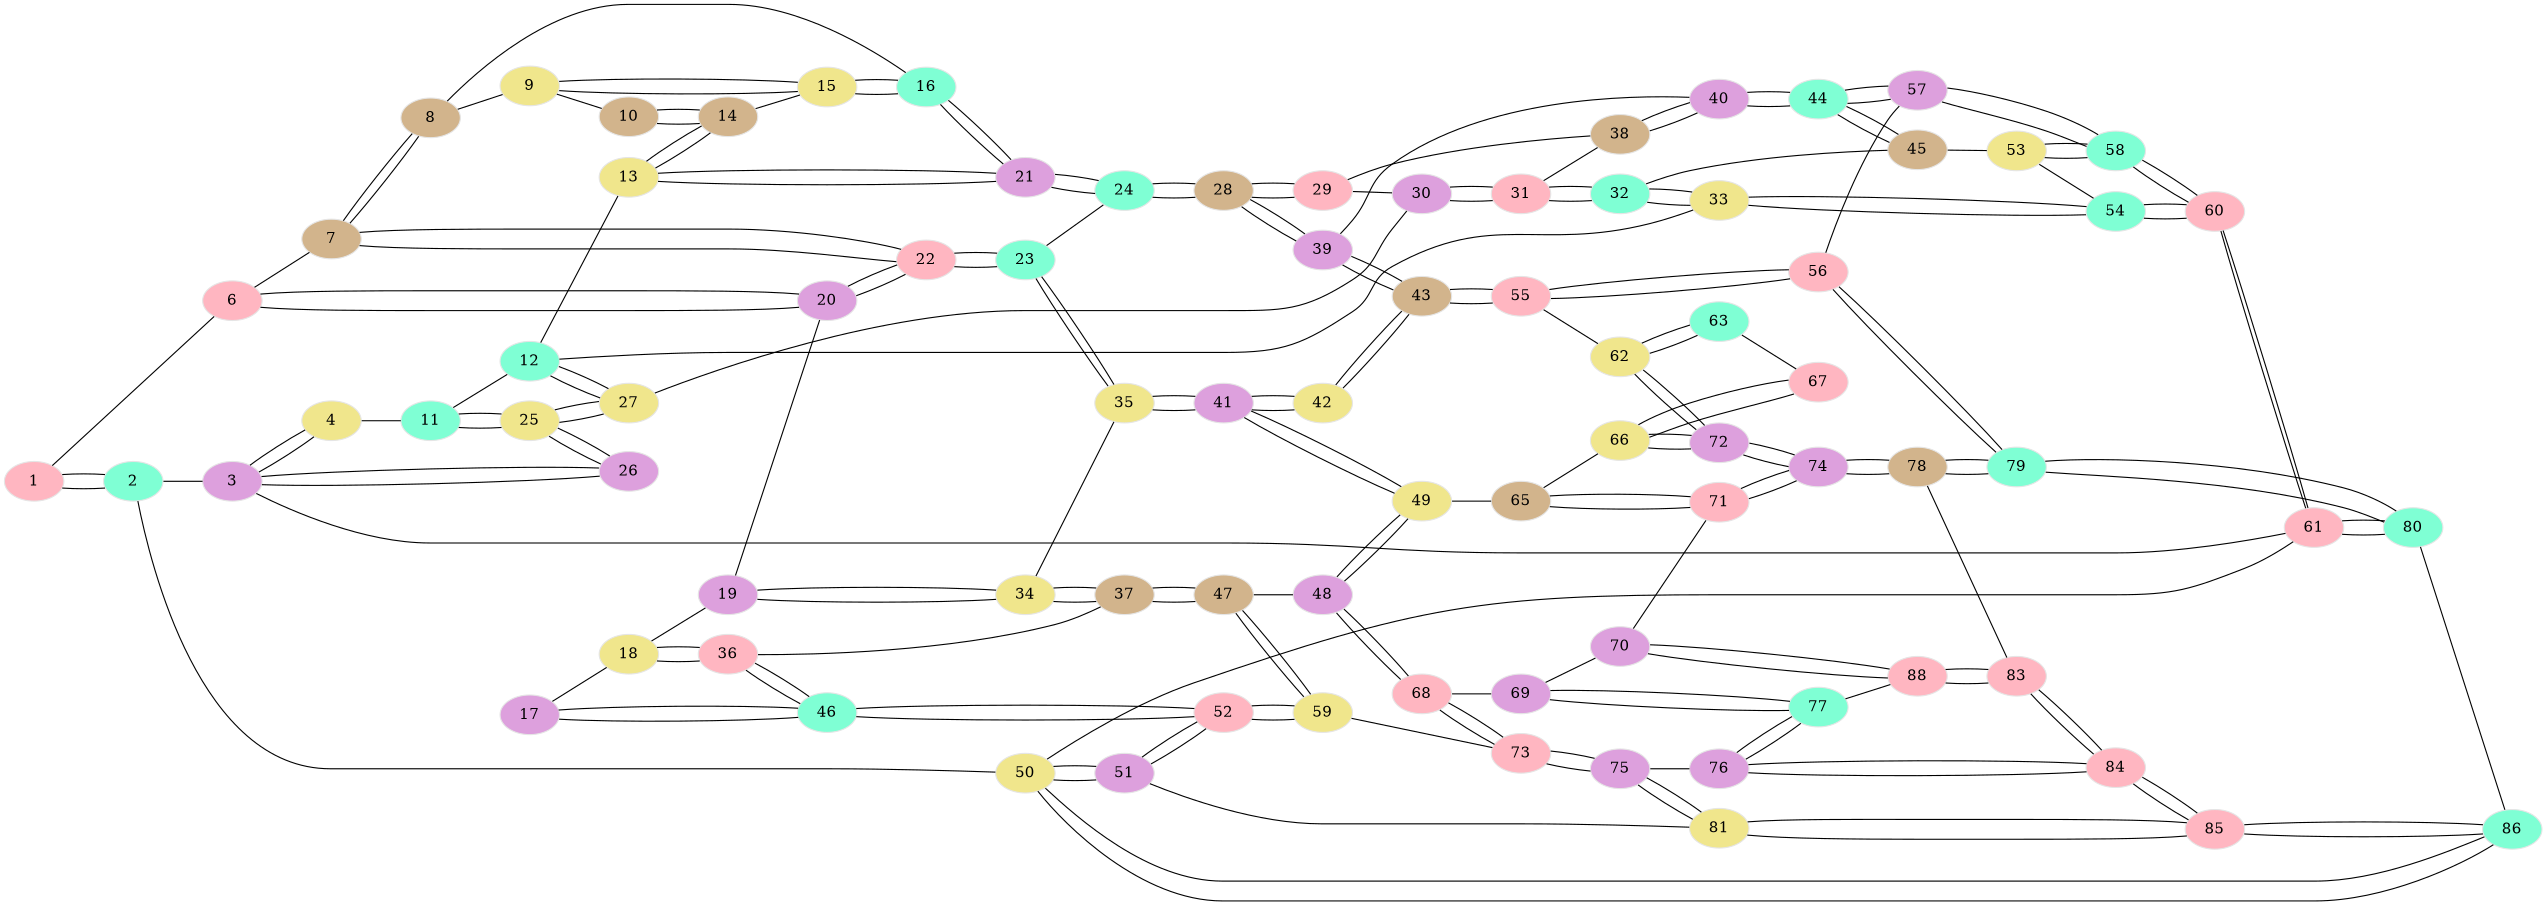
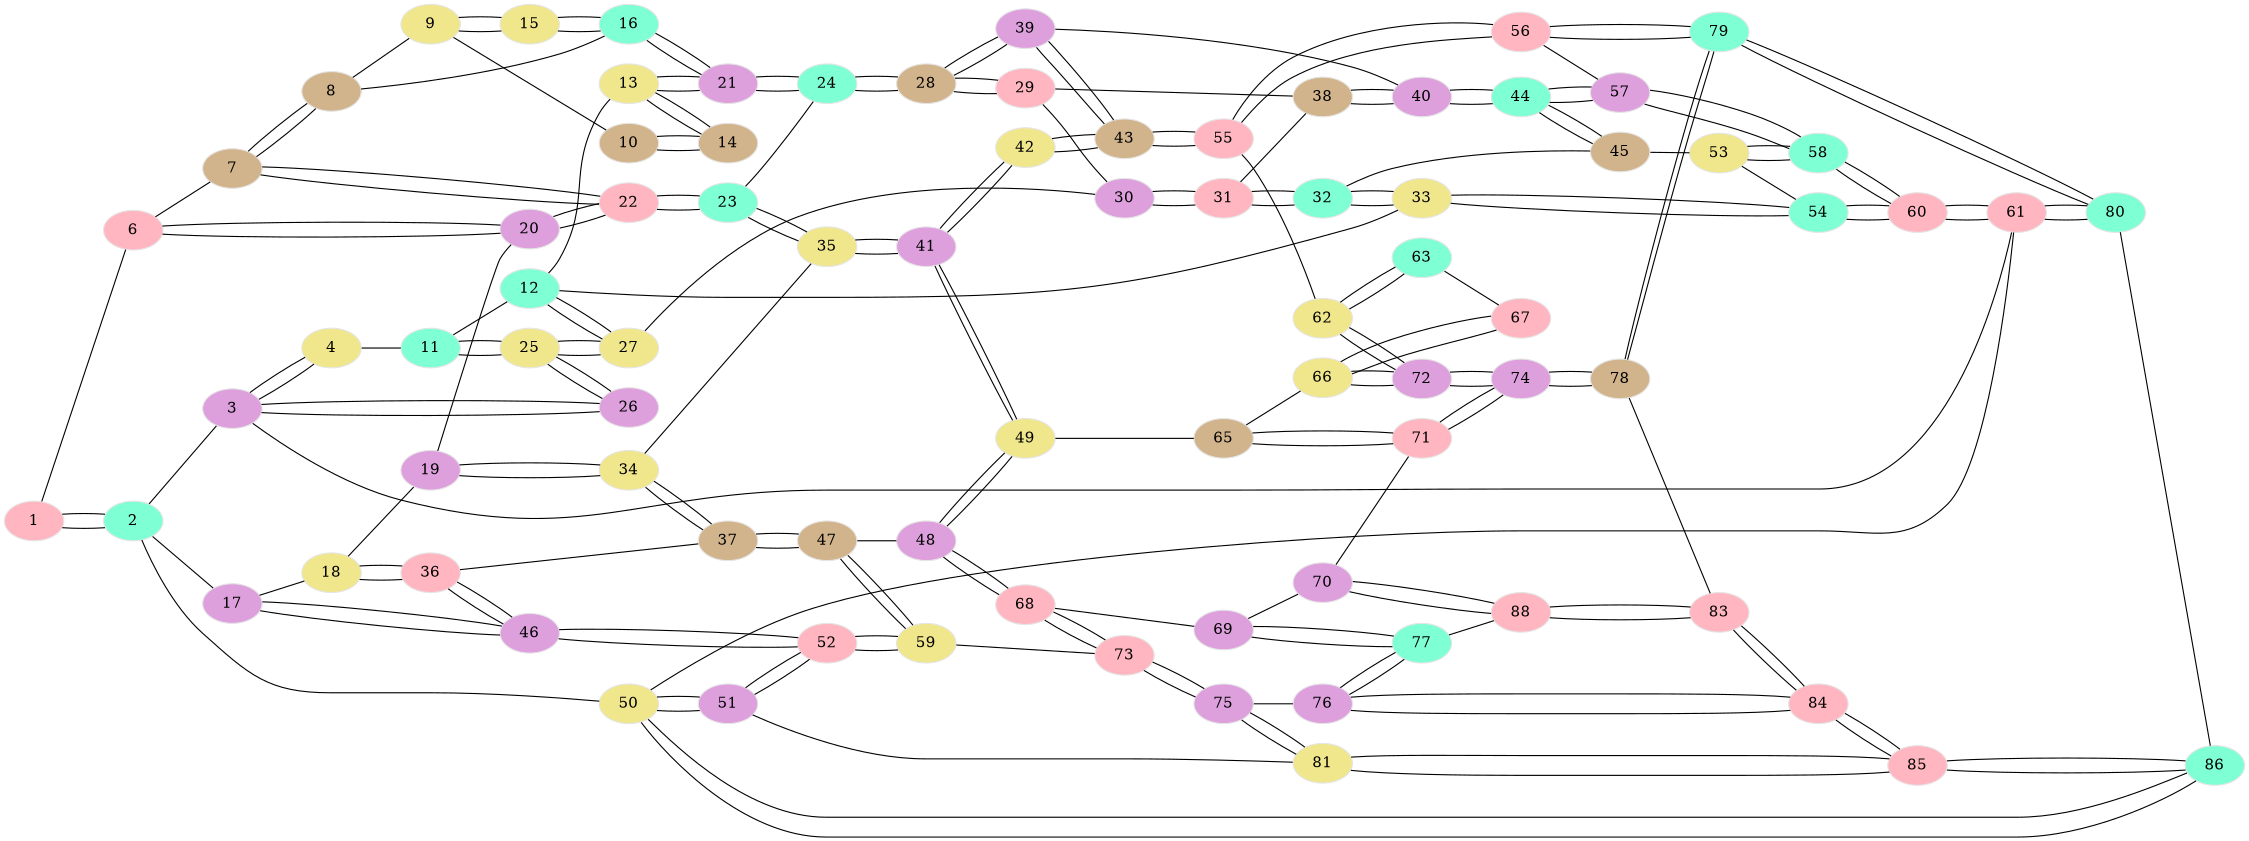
(778, 102) -> none
none -> (183, 562)
(827, 713) -> (530, 633)
